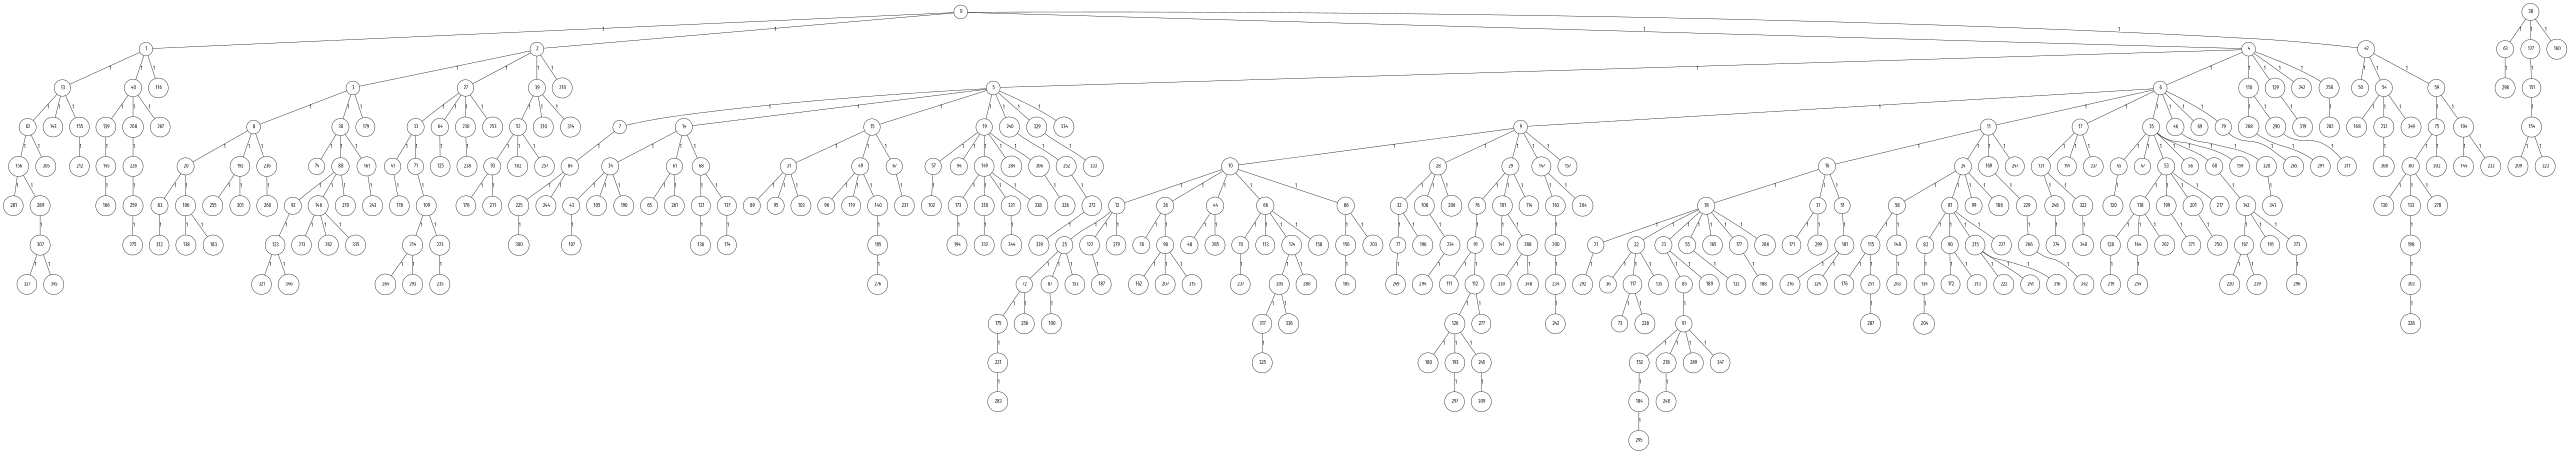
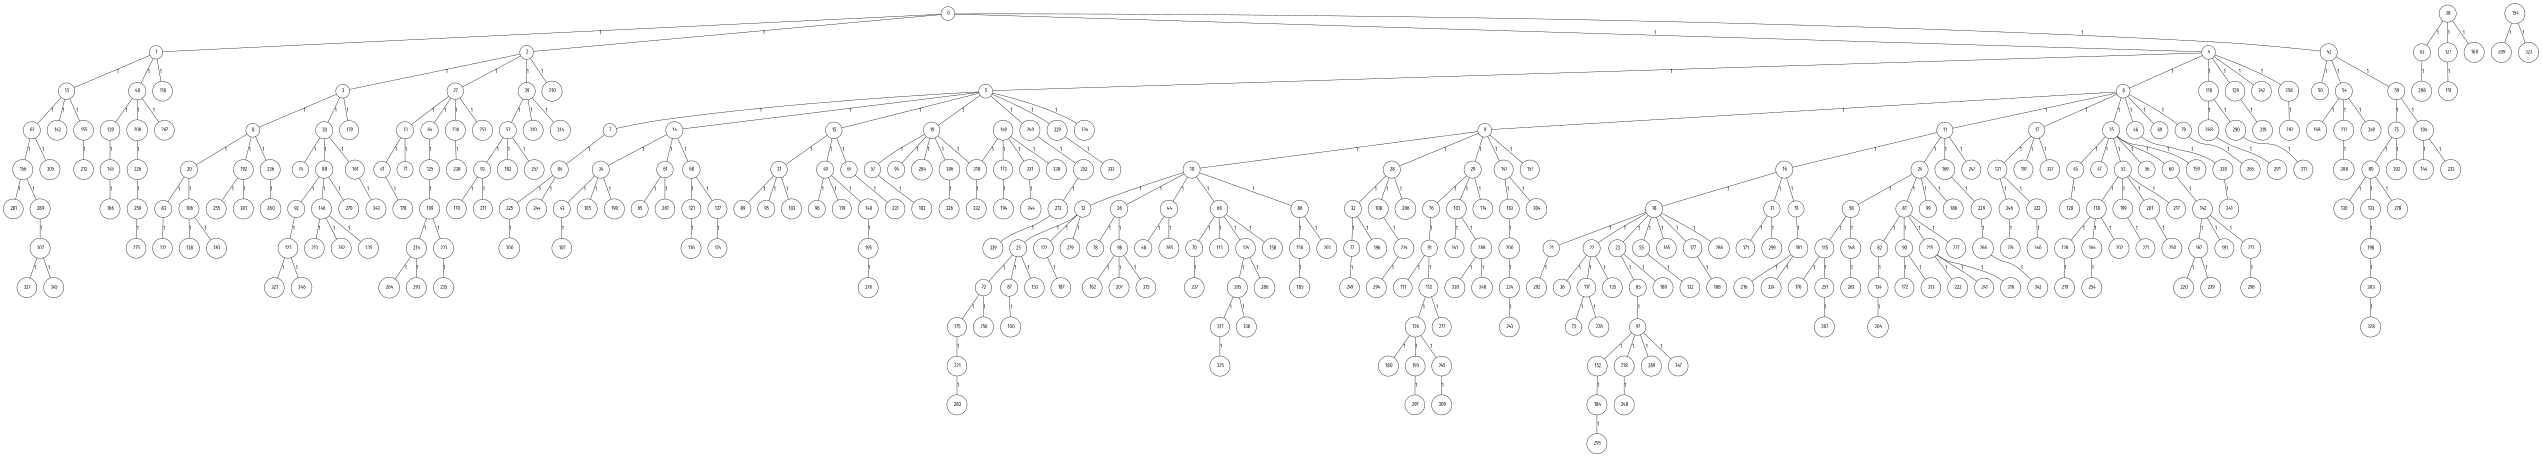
(2532, 107) -> none
(984, 146) -> (953, 149)
(421, 185) -> (430, 189)
